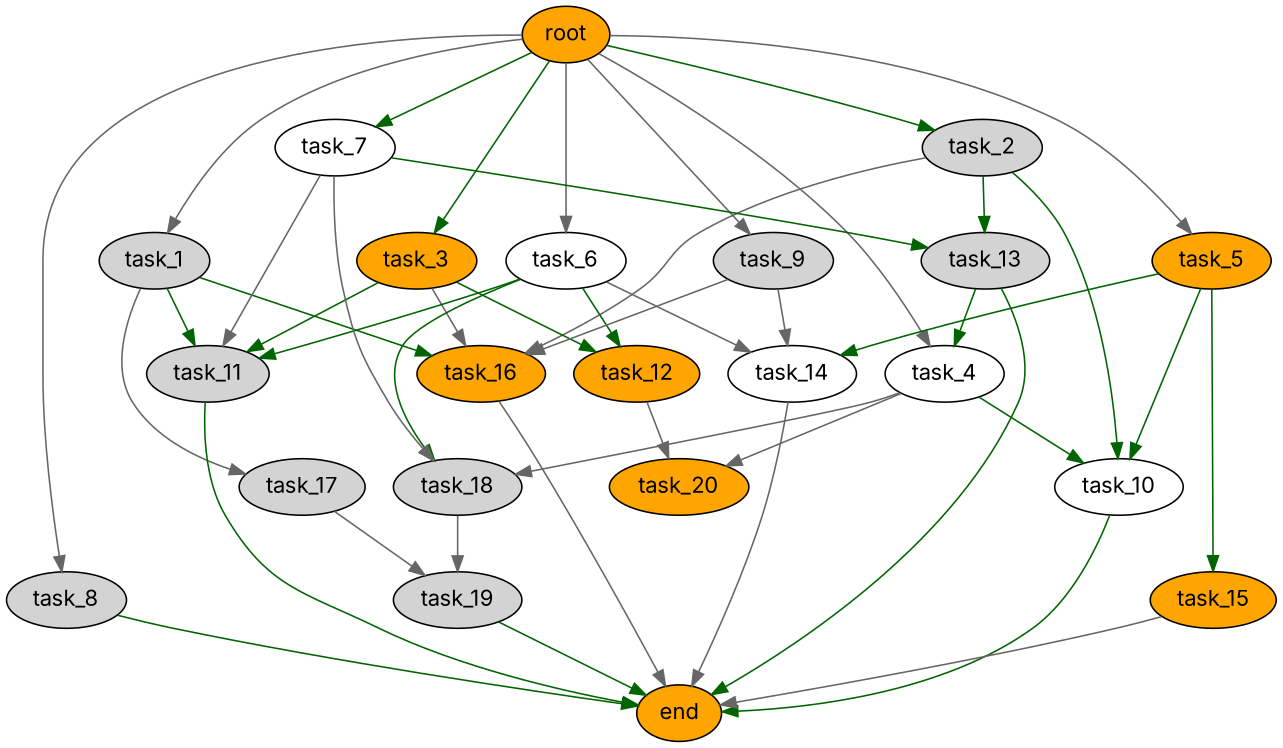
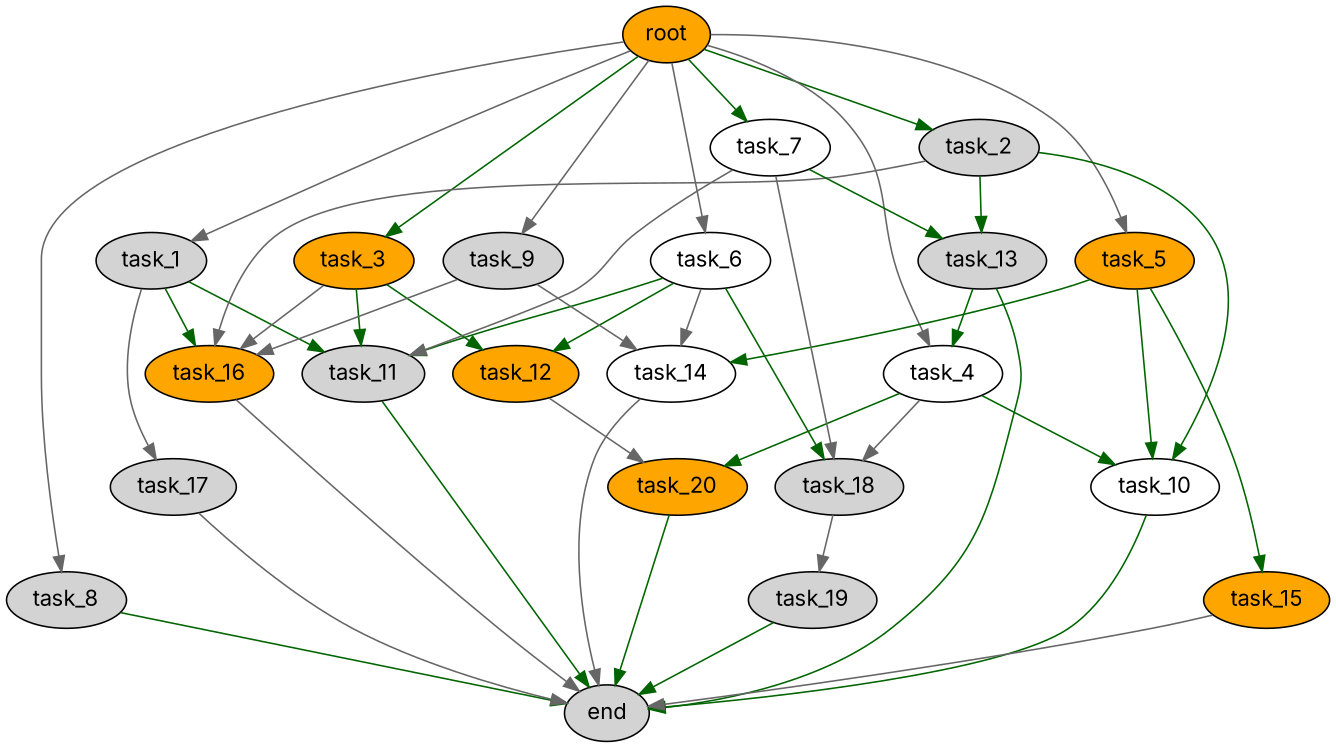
(821, 427) -> (840, 418)
(373, 539) -> (361, 633)
none -> (645, 593)
(679, 713) -> (607, 713)
